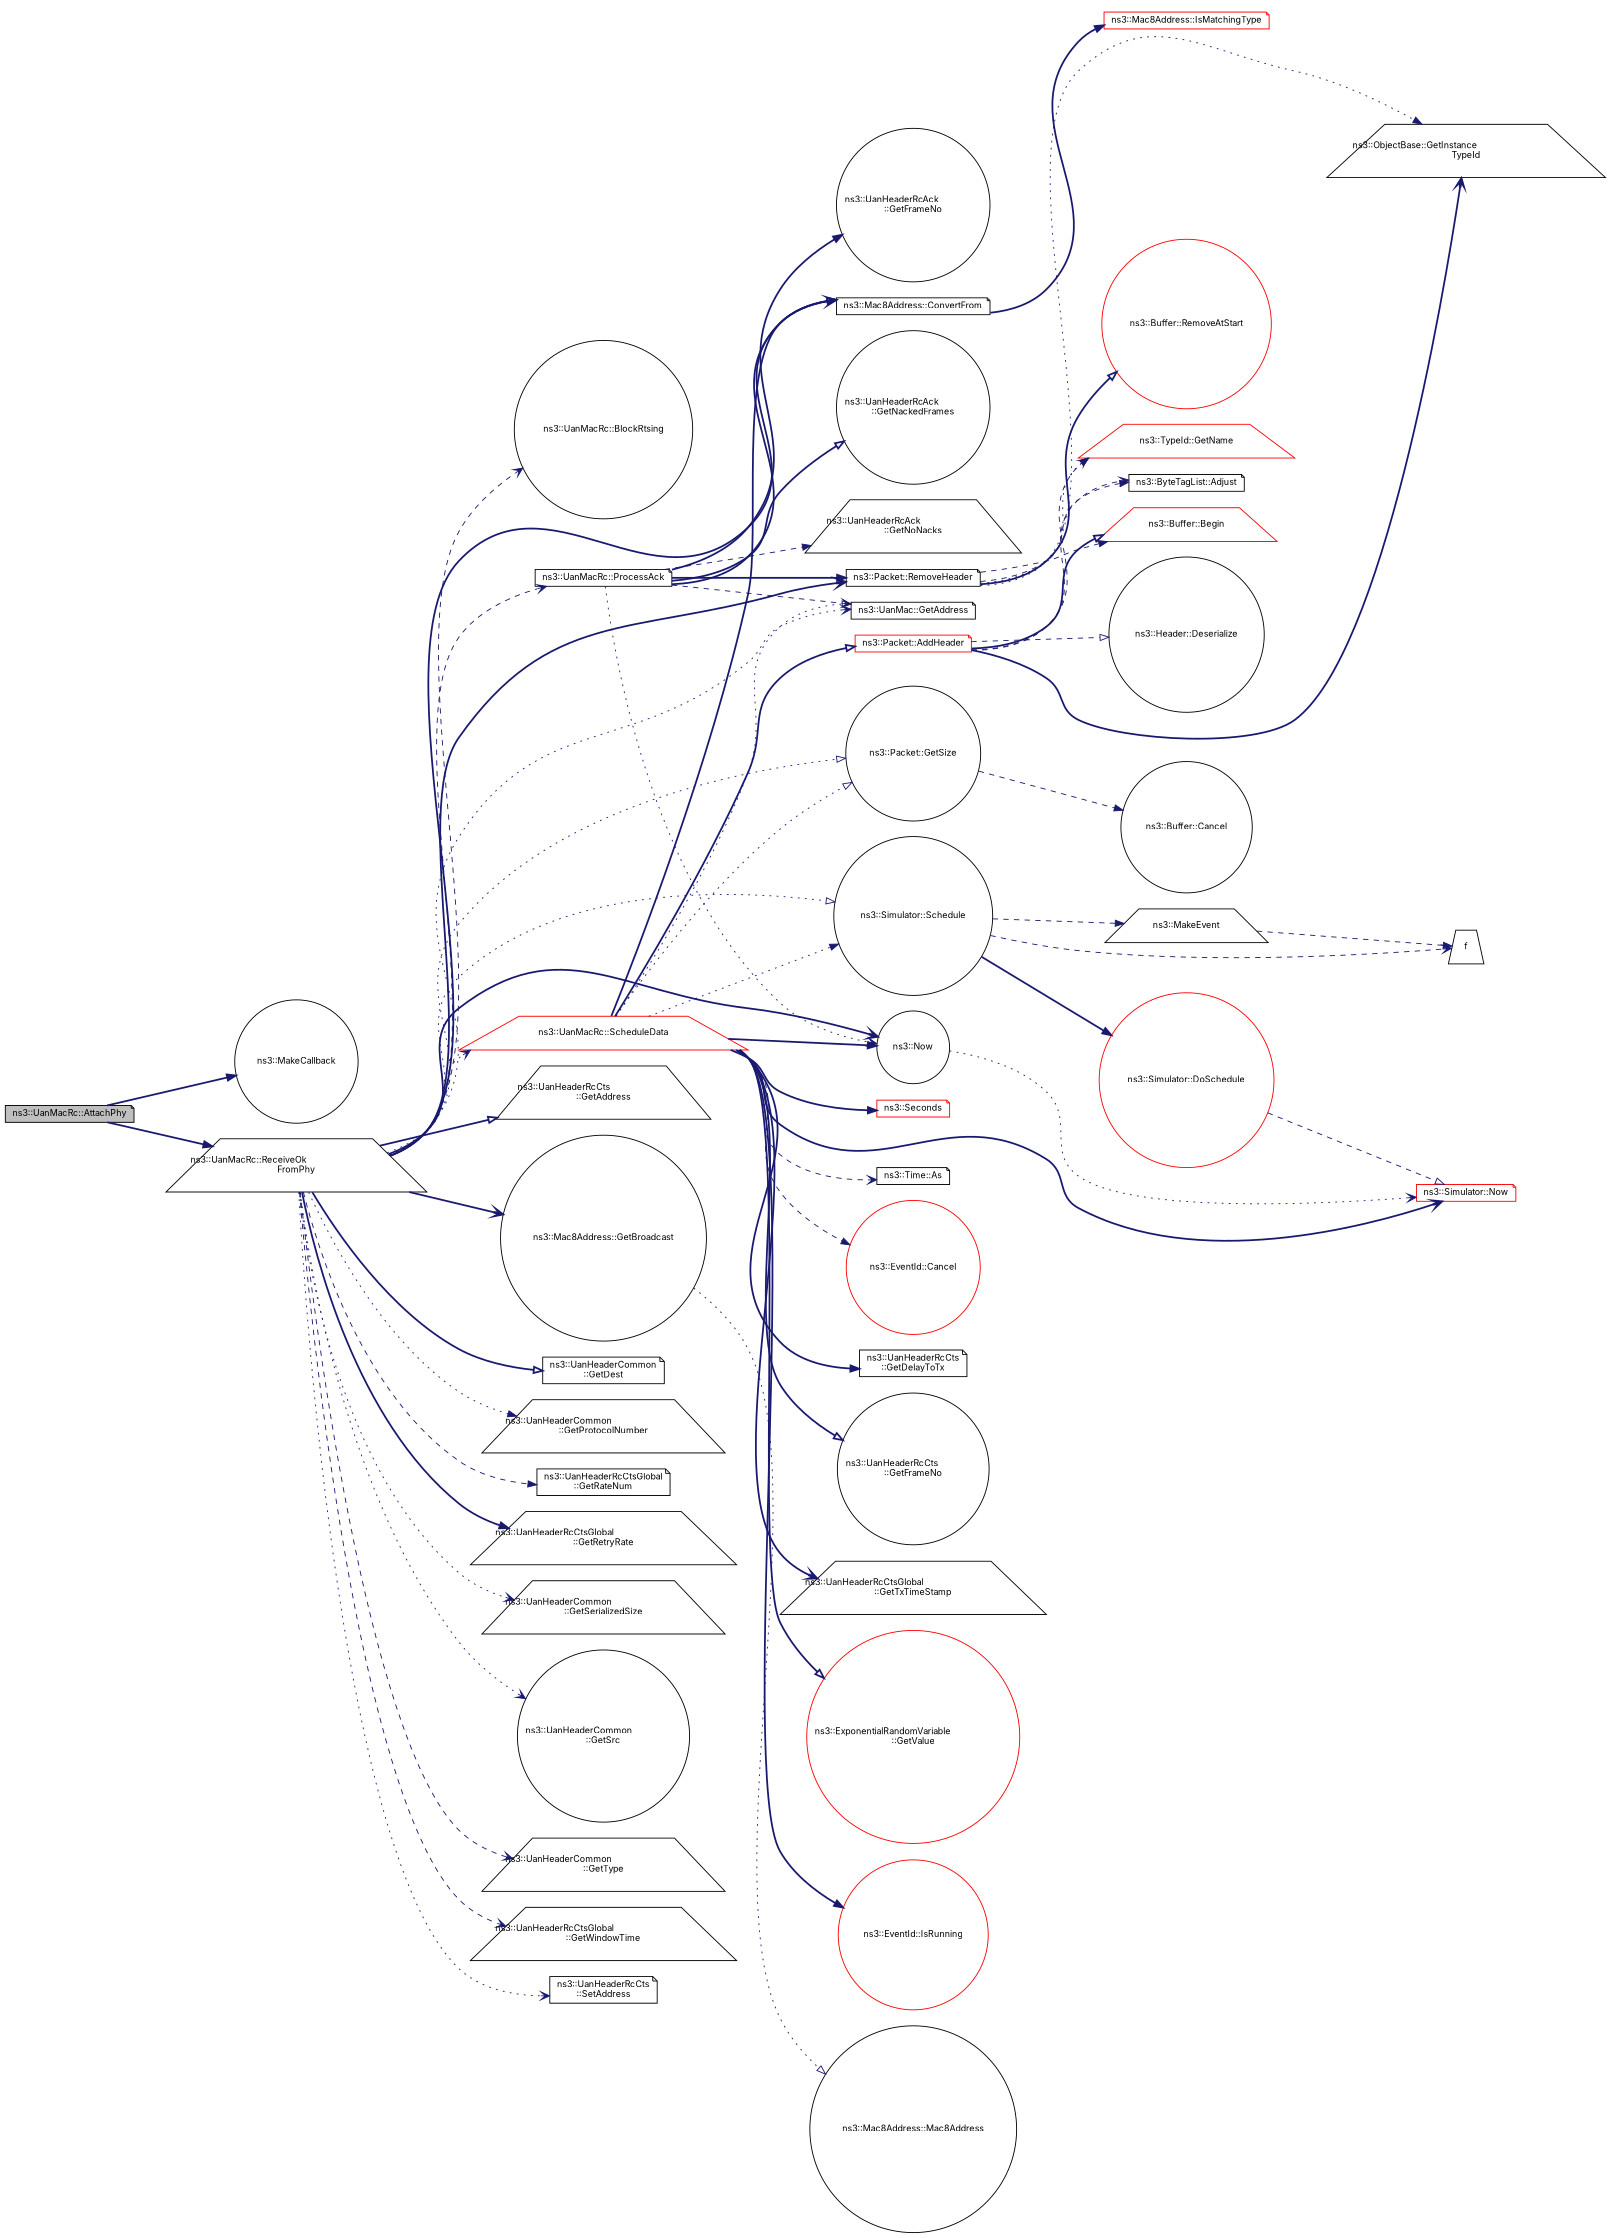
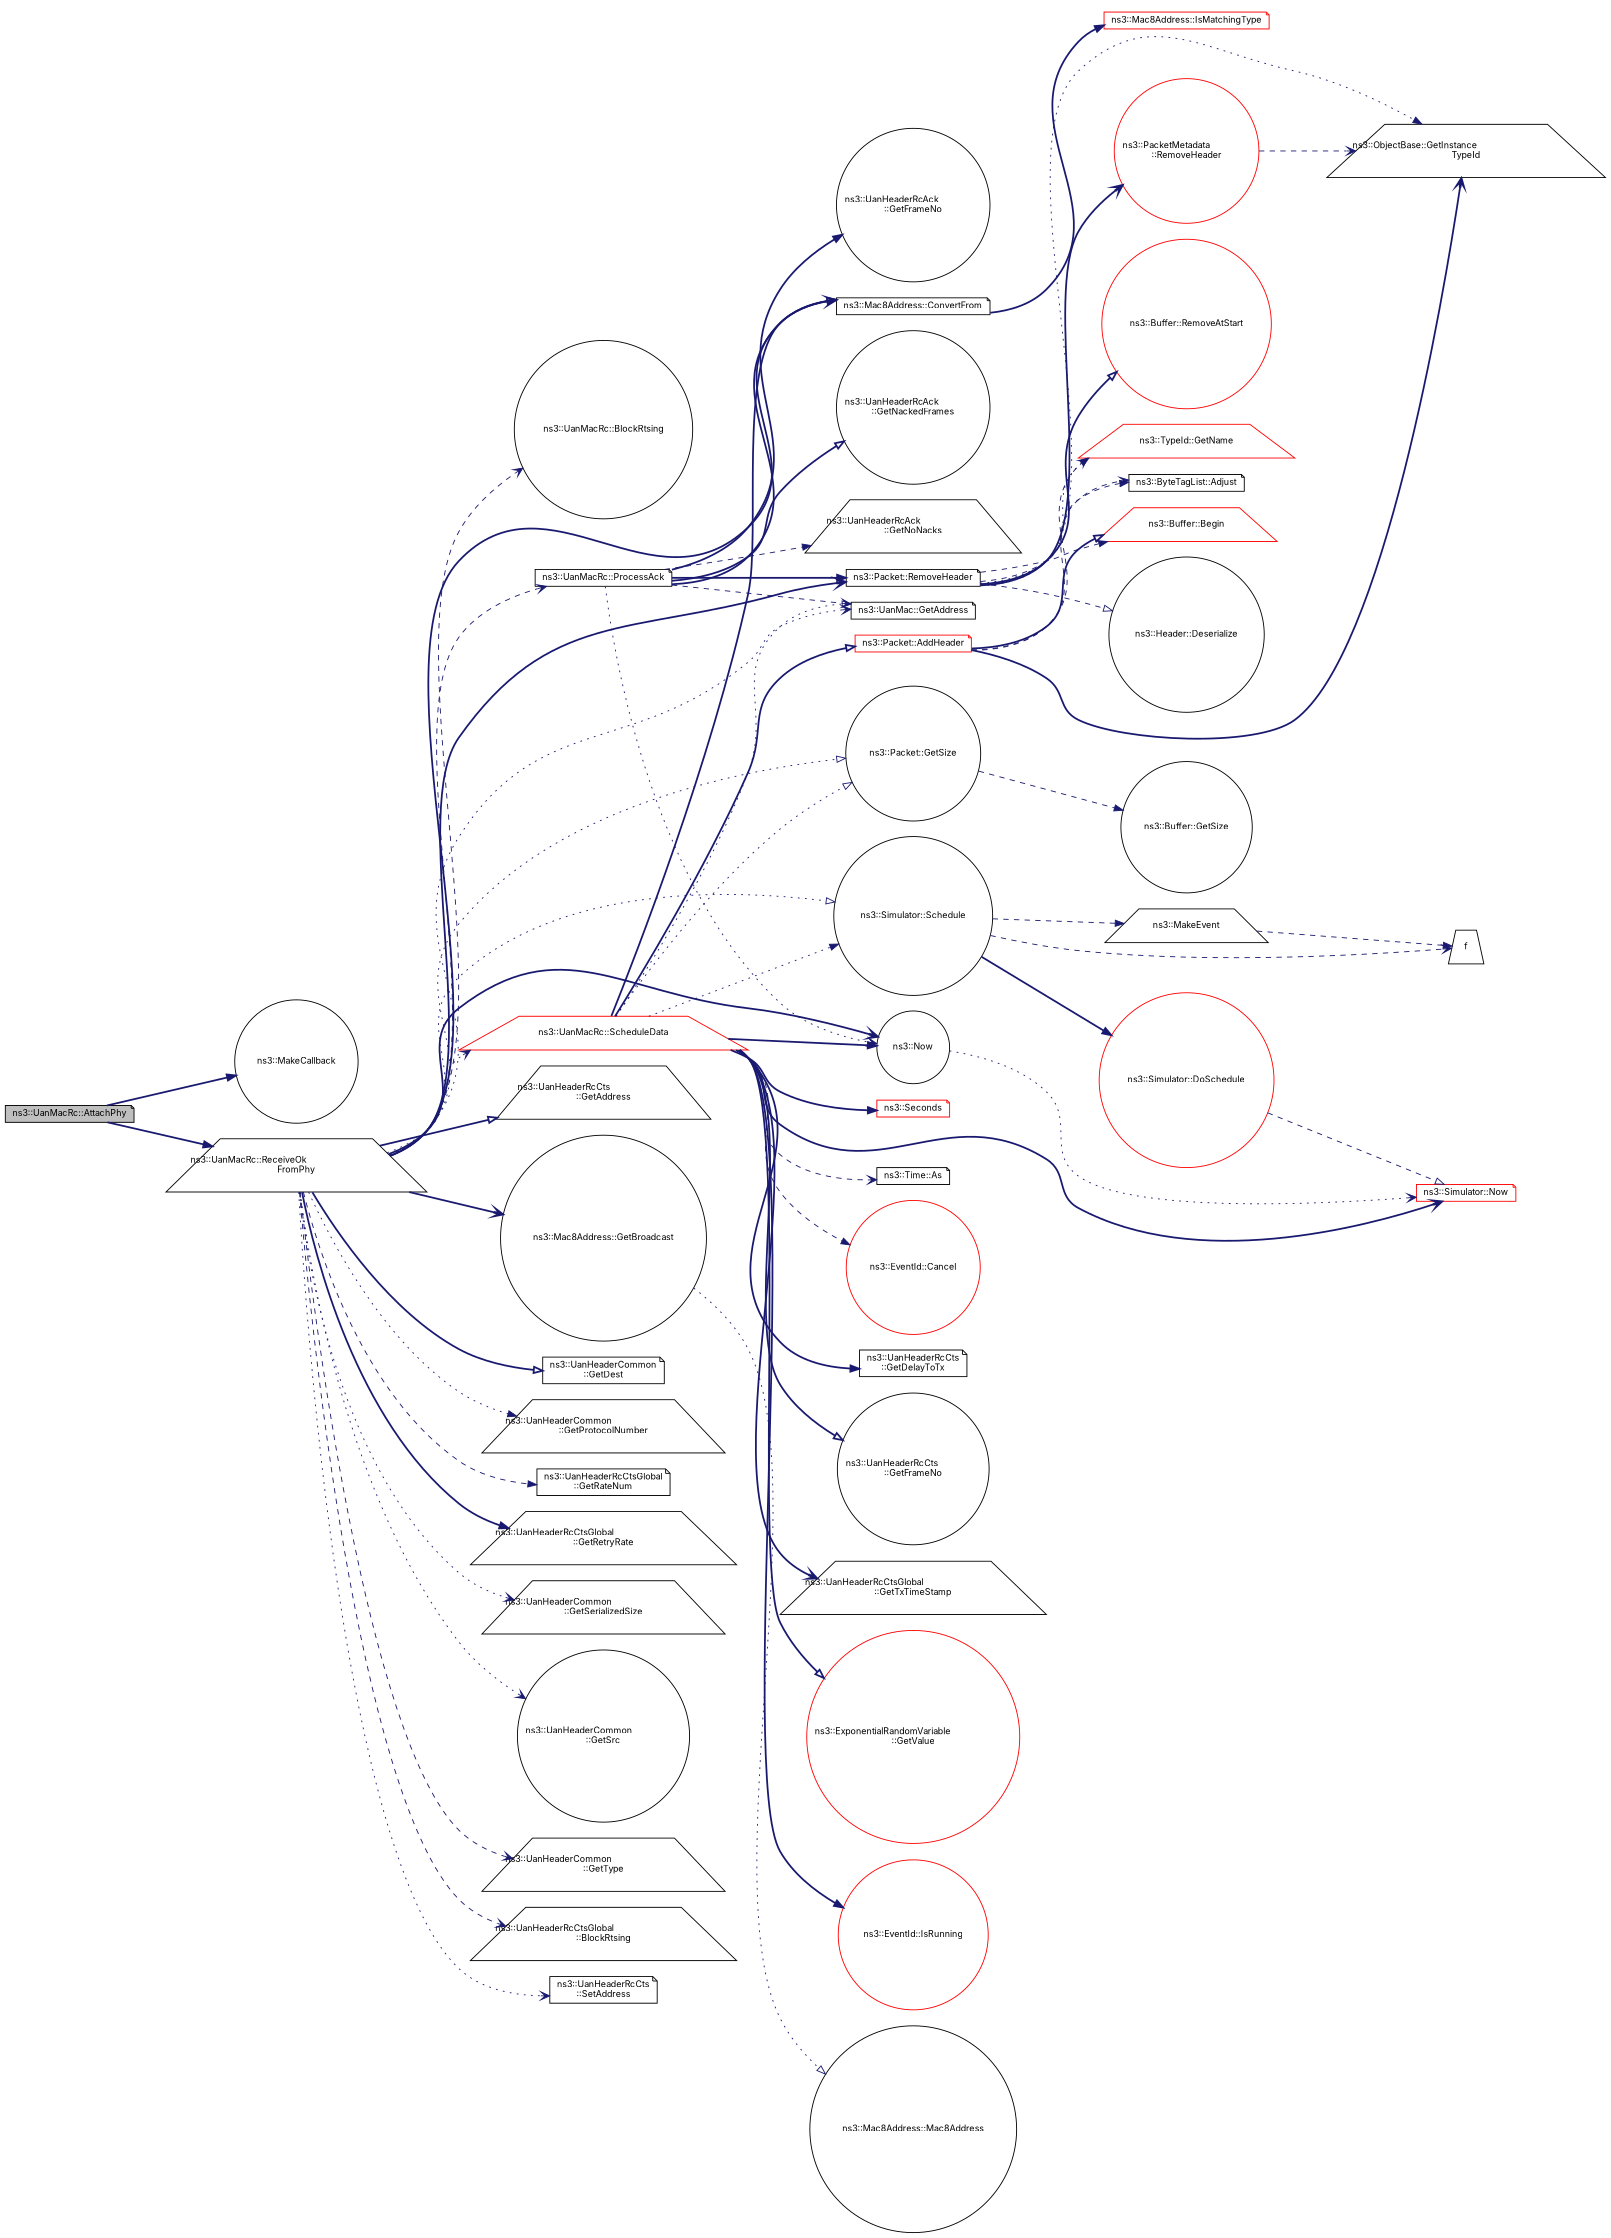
none -> (1187, 151)
(1039, 639) -> (1043, 593)
(1187, 827) -> (1187, 827)
(604, 1934) -> (604, 1934)
